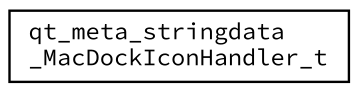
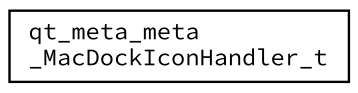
(179, 46) -> (179, 46)
